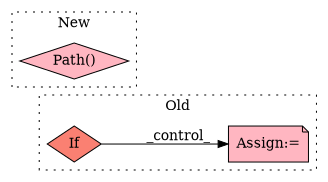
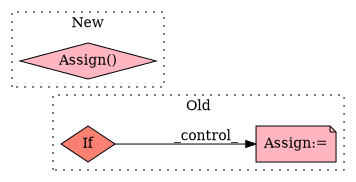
(74, 61) -> (88, 61)
